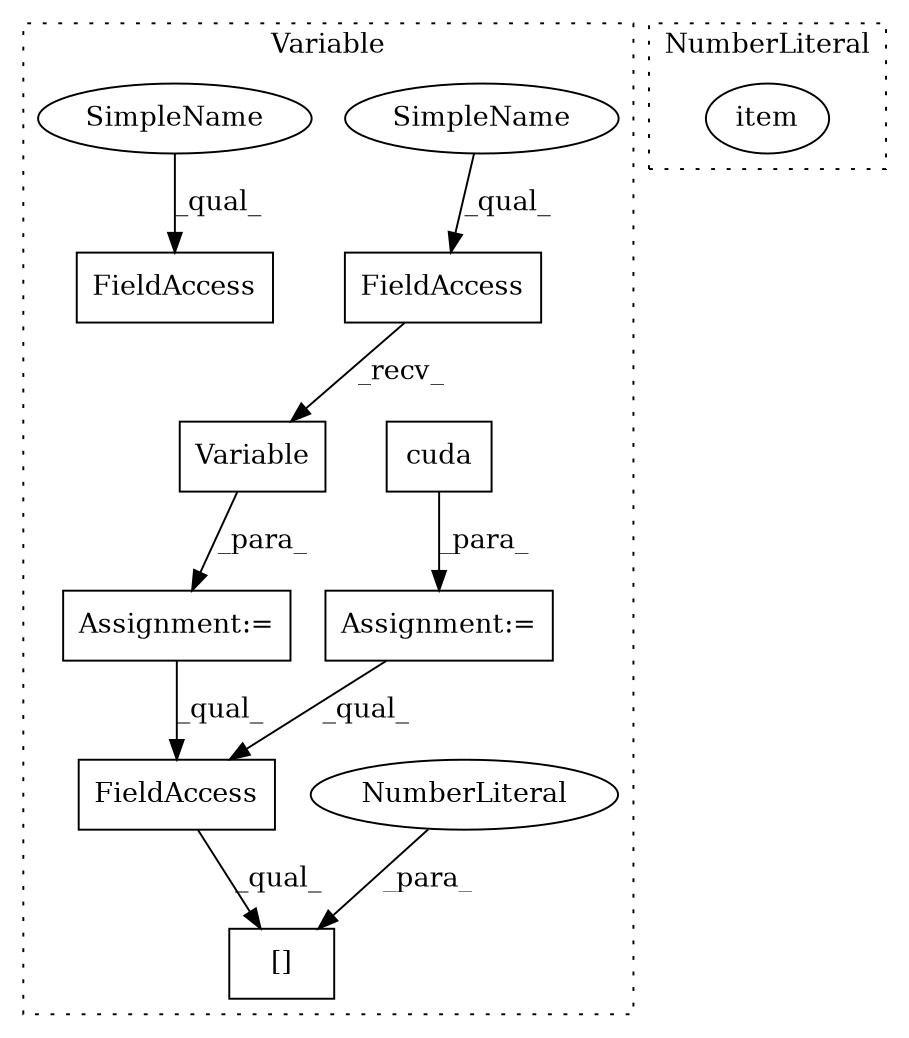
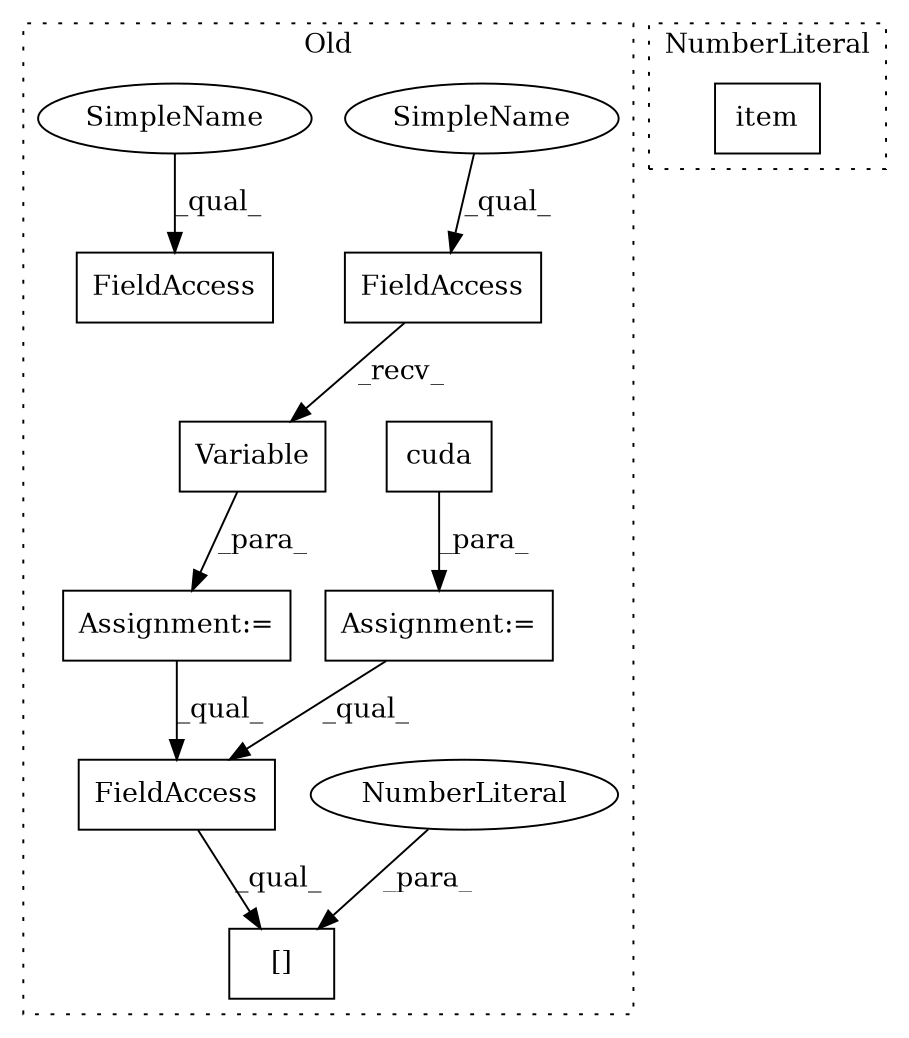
(328, 46) -> (328, 46)
(768, 119) -> (768, 119)
